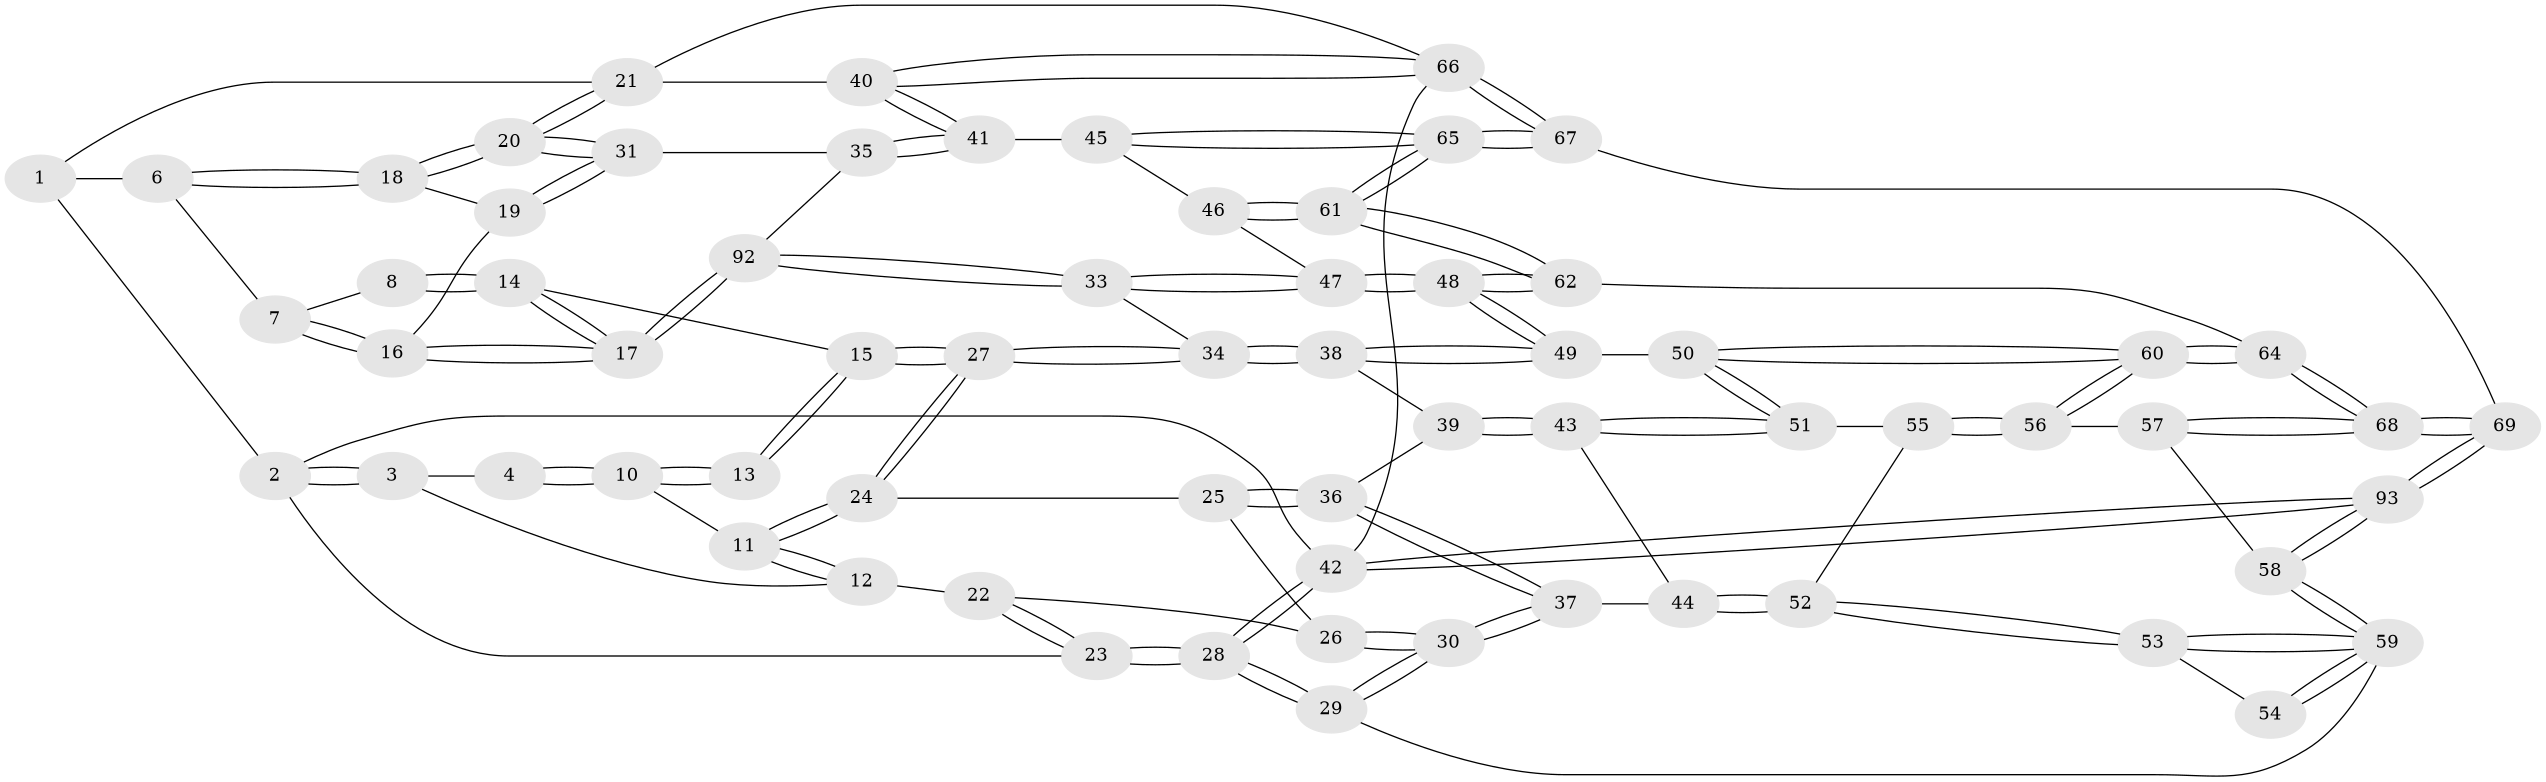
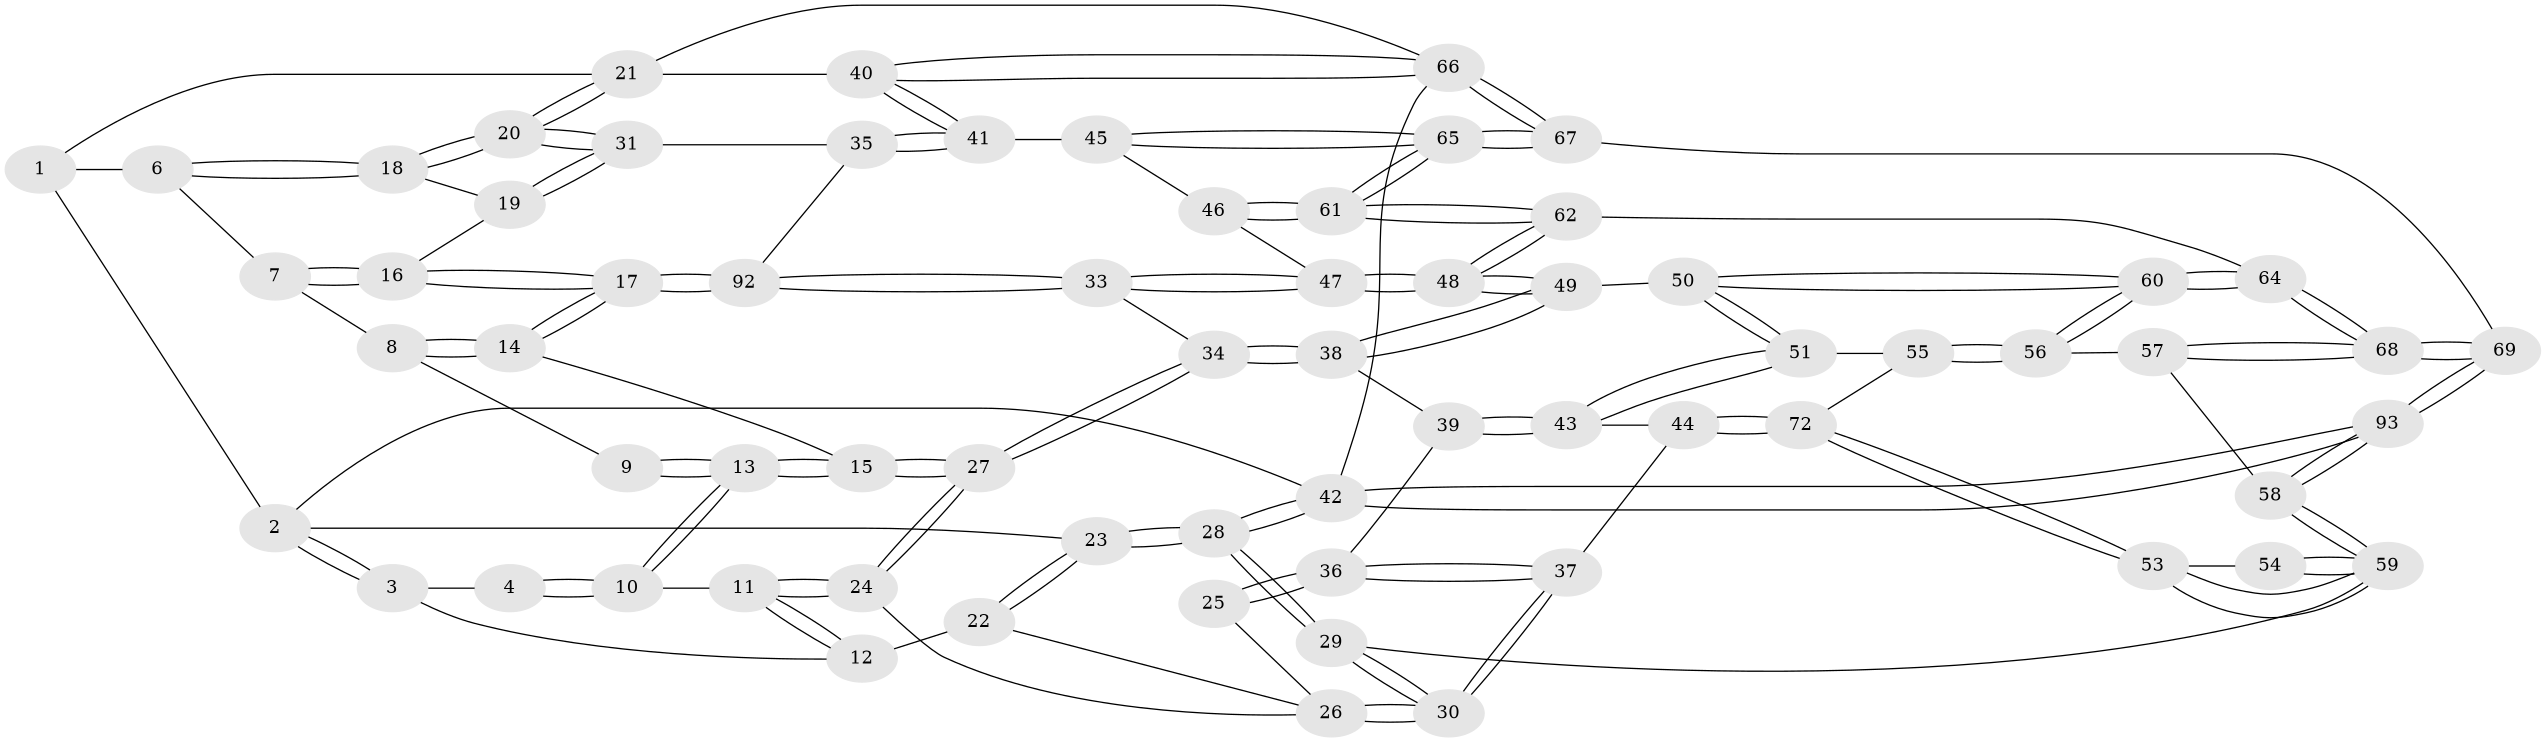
none -> (627, 468)
(1038, 498) -> (1078, 698)
(1801, 604) -> (1801, 425)
